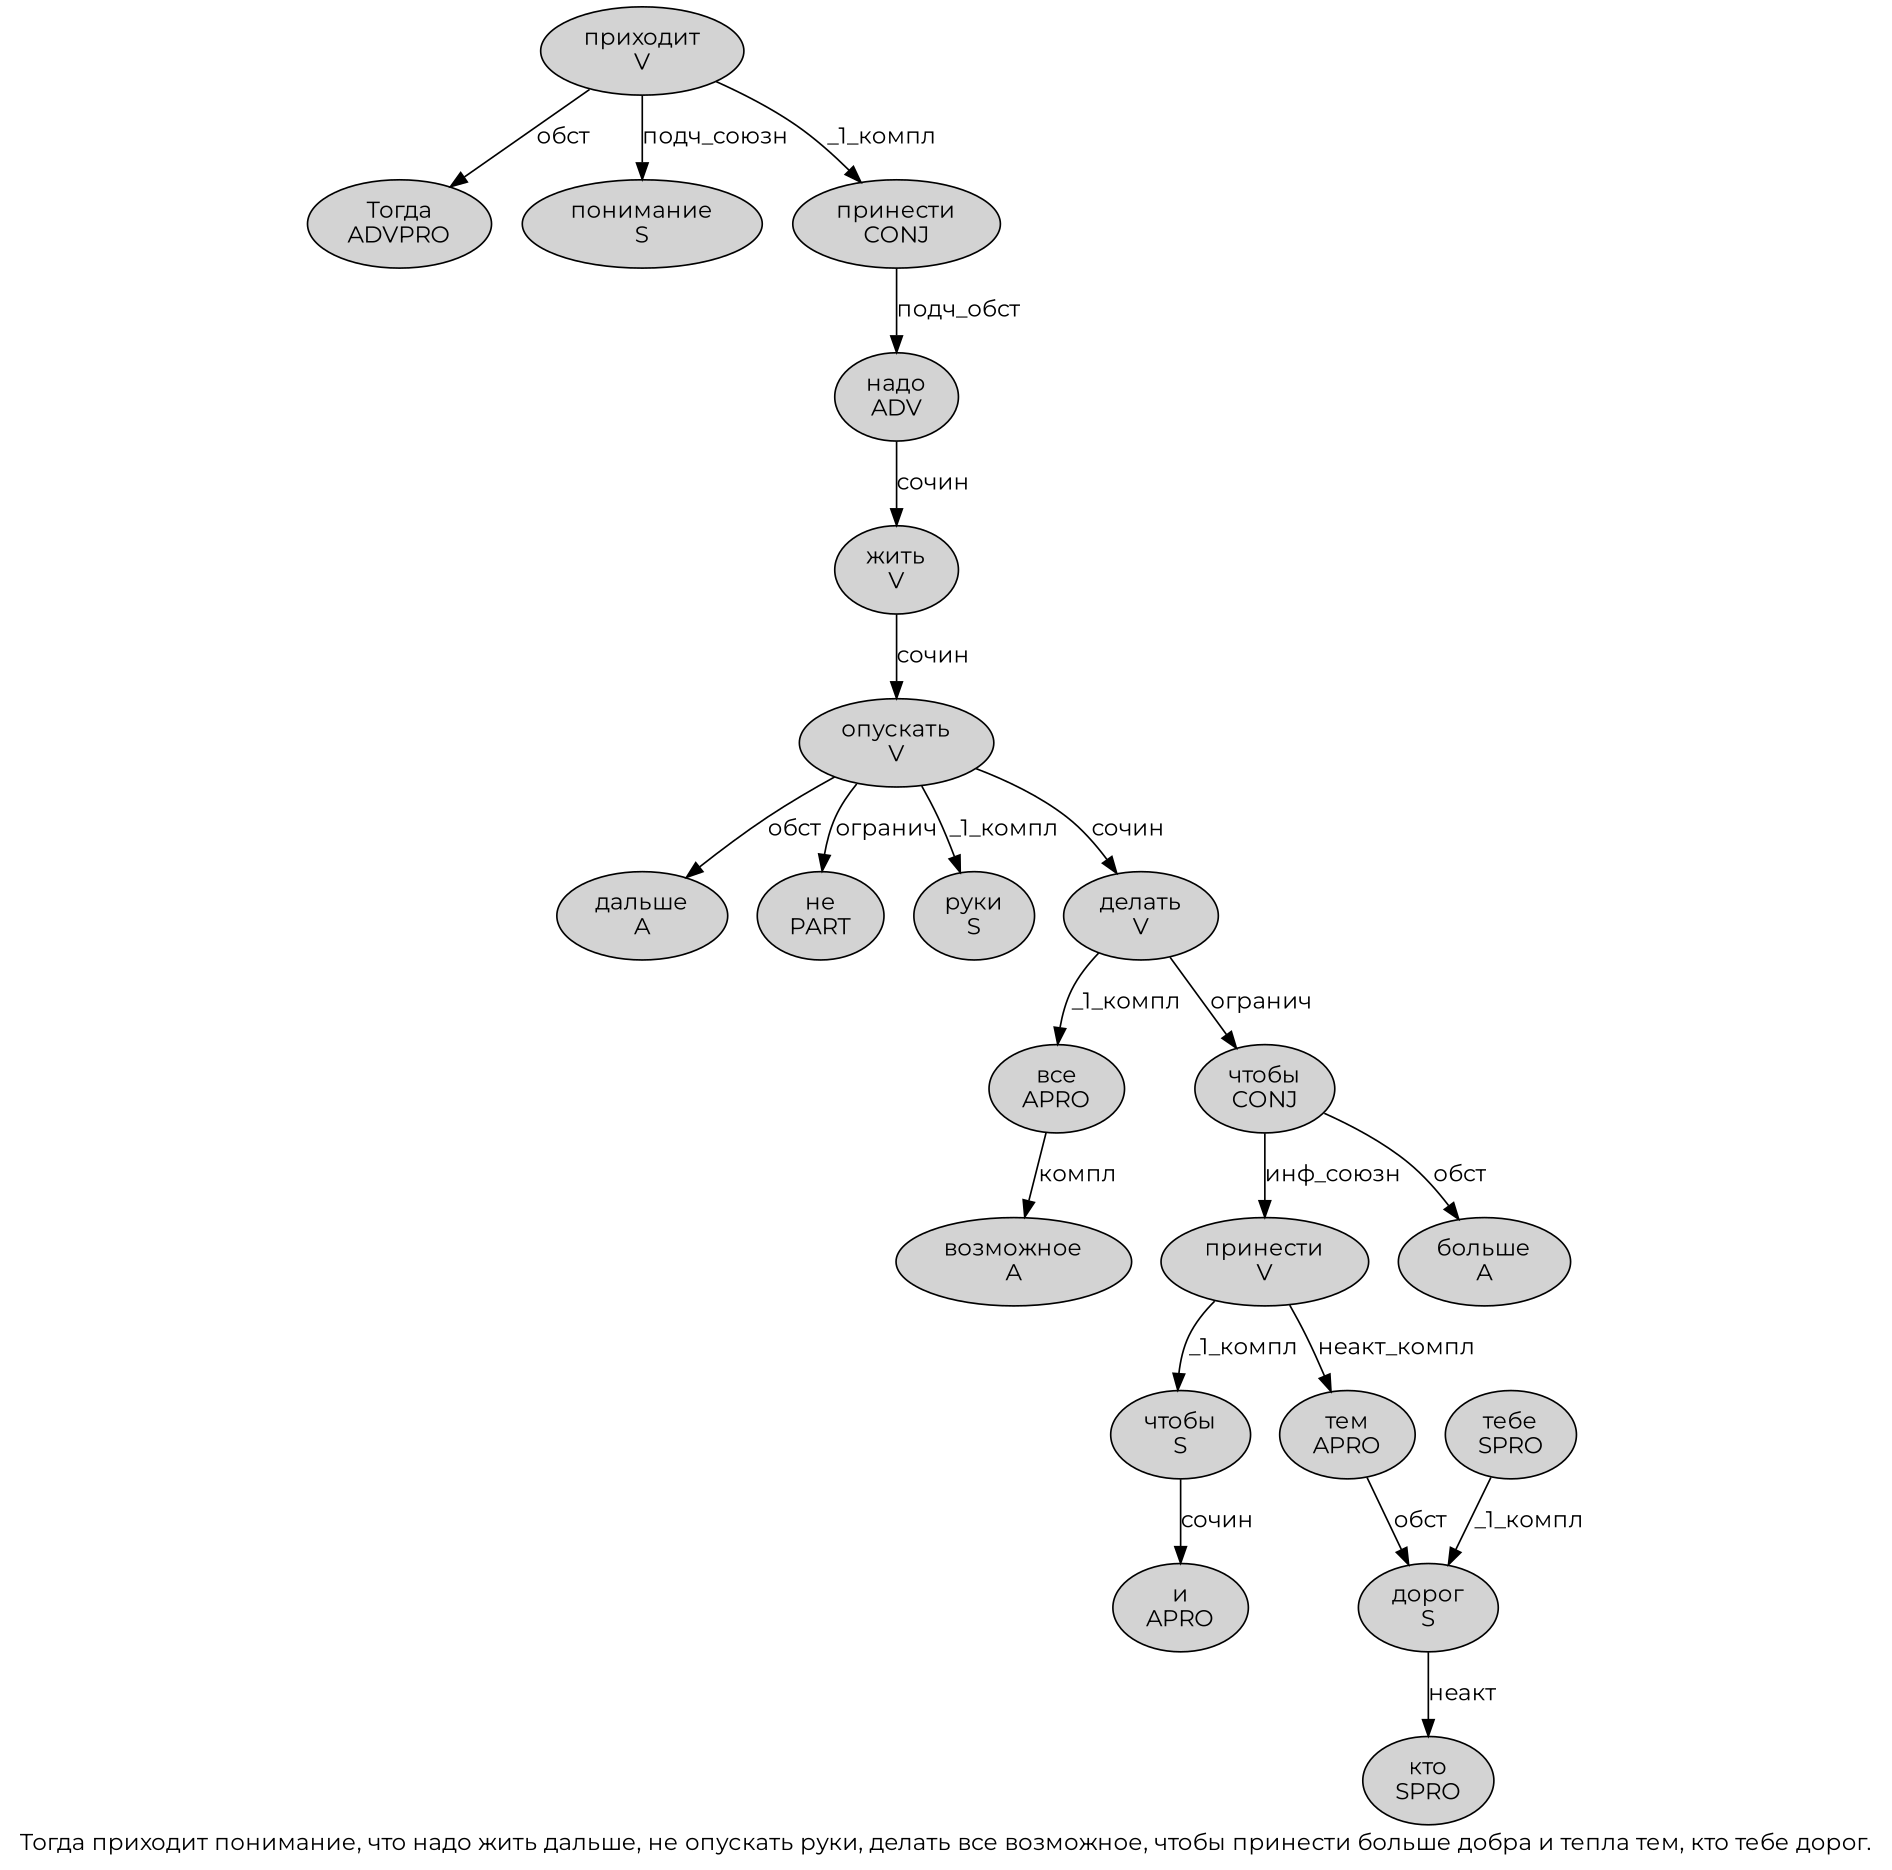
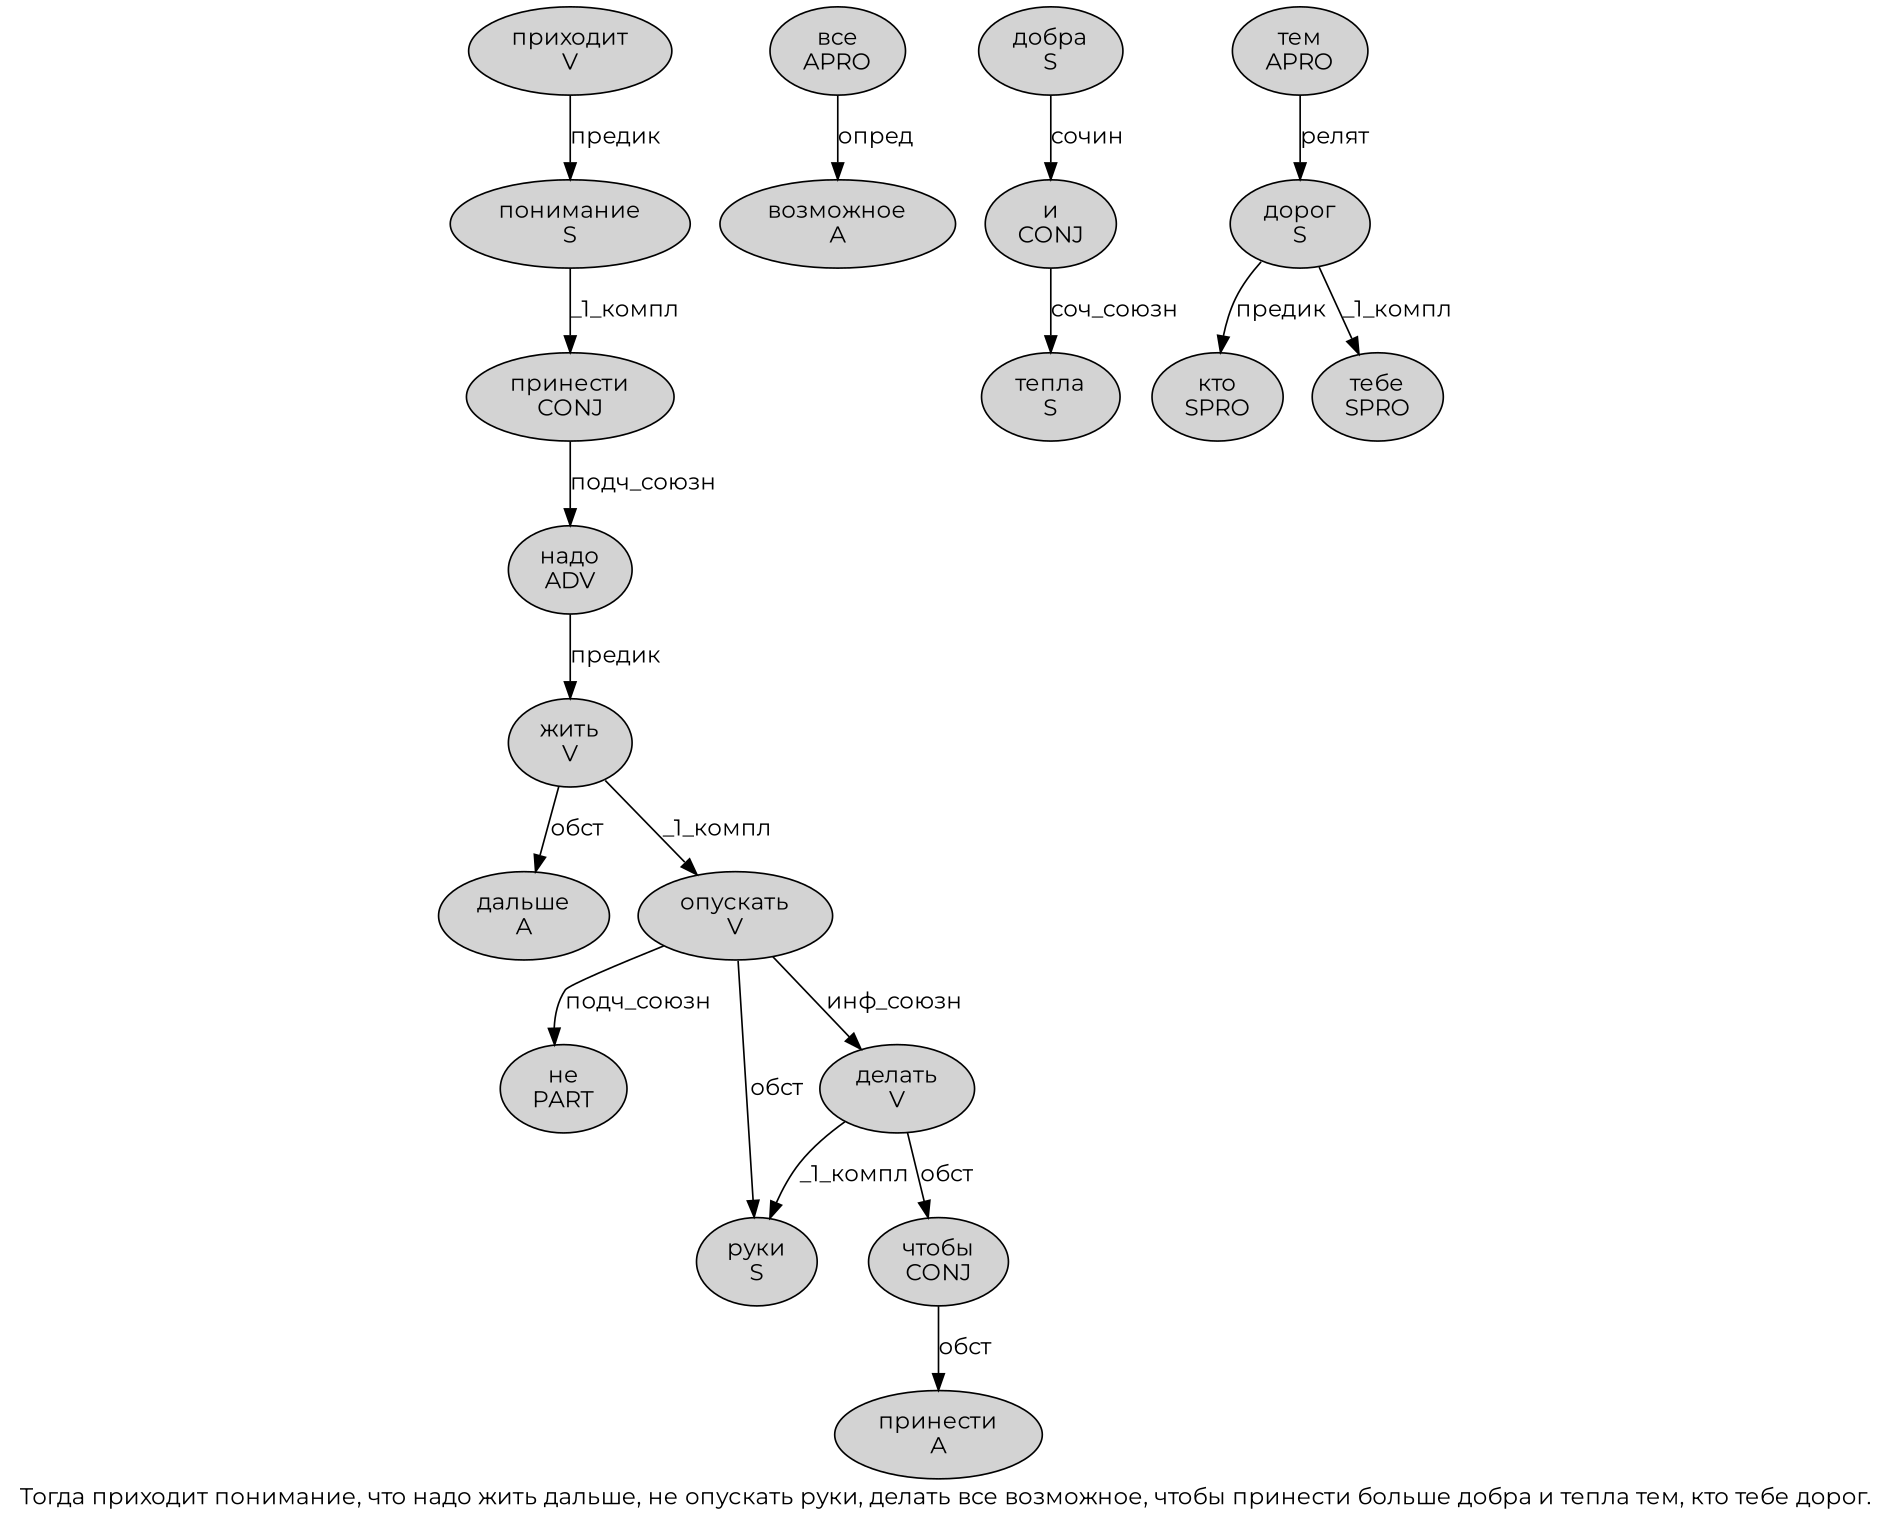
(787, 119) -> (570, 302)
(716, 137) -> (616, 137)
(400, 224) -> none
(959, 310) -> (644, 483)
none -> (1051, 397)
(934, 483) -> (616, 656)
(934, 656) -> (718, 829)
(765, 819) -> (549, 821)
(887, 829) -> (639, 1002)
(1005, 829) -> (777, 1089)
(1129, 829) -> (895, 1002)
(1073, 987) -> (805, 1157)
(1262, 1002) -> (948, 1175)
(1078, 1175) -> (876, 137)
(1265, 1262) -> none
(1484, 1262) -> (939, 1435)
(1181, 1435) -> (1051, 51)
(1473, 1514) -> (1336, 303)
(1421, 1521) -> (1336, 137)
(1181, 1608) -> (1051, 224)
(1463, 1694) -> (1281, 310)
